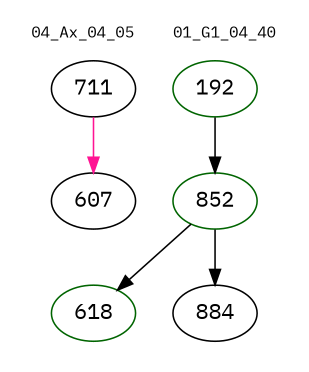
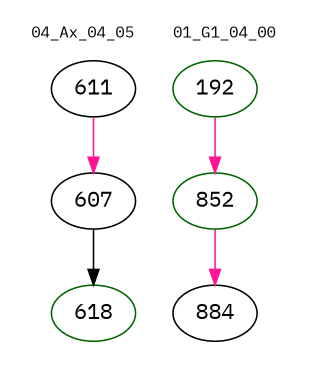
(225, 34) -> (225, 34)
(94, 89) -> (94, 89)
(215, 137) -> (215, 137)
(171, 242) -> (94, 249)
(215, 249) -> (215, 249)
